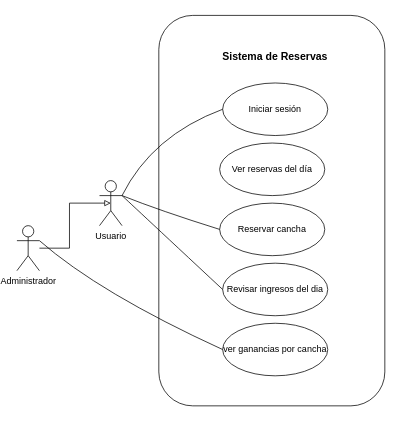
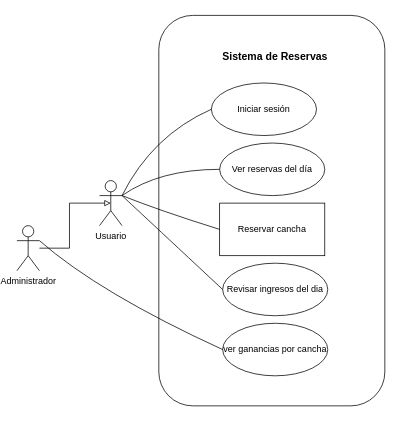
(275, 109) -> (264, 109)
none -> (169, 175)
(272, 229) -> (272, 229)
